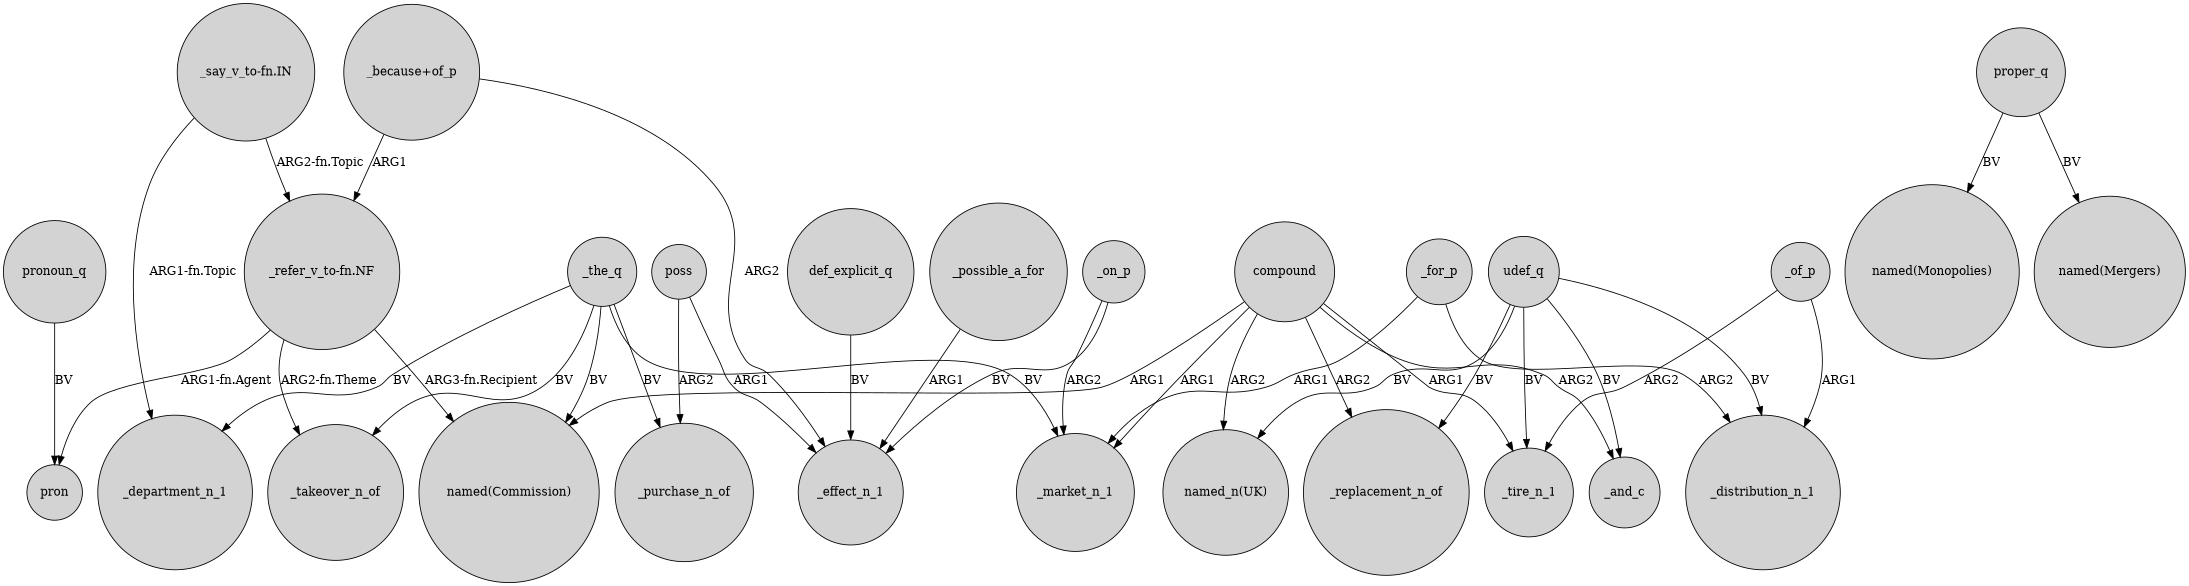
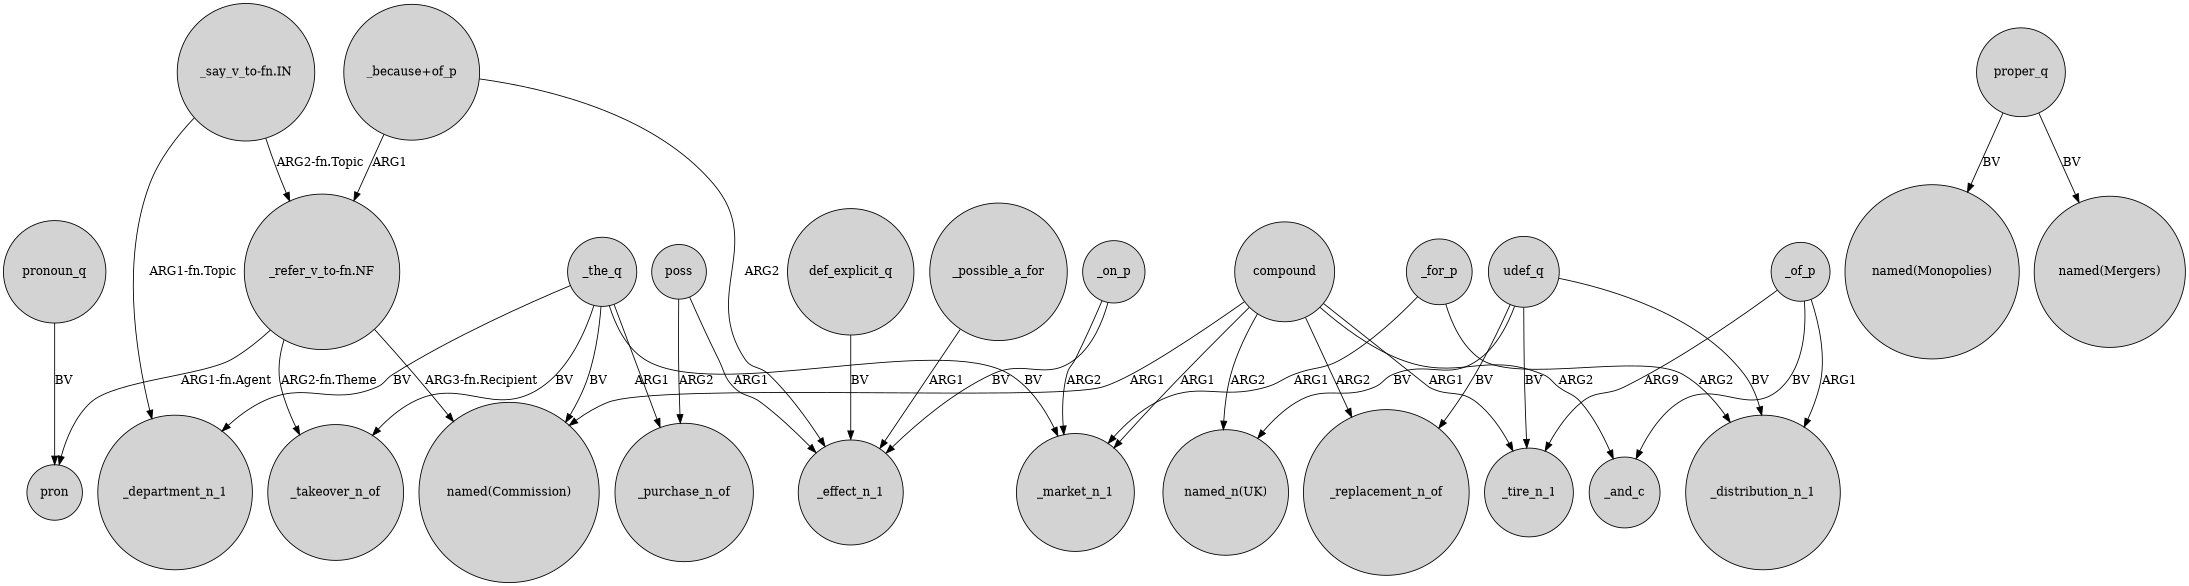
(1591, 361) -> (1745, 400)
(652, 381) -> (652, 381)
(1662, 381) -> (1662, 381)
